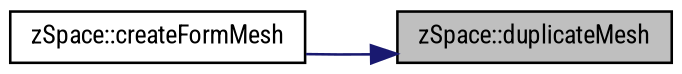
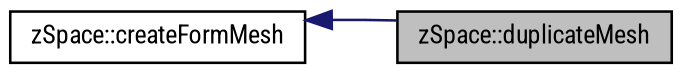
(338, 54) -> (364, 20)
